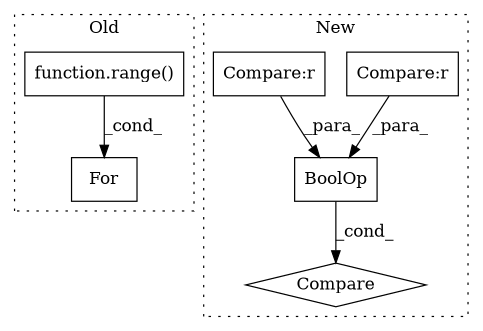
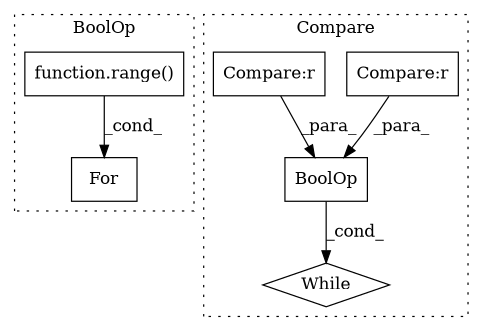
(104, 28) -> (104, 28)
(336, 28) -> (336, 28)
(336, 285) -> (326, 285)
